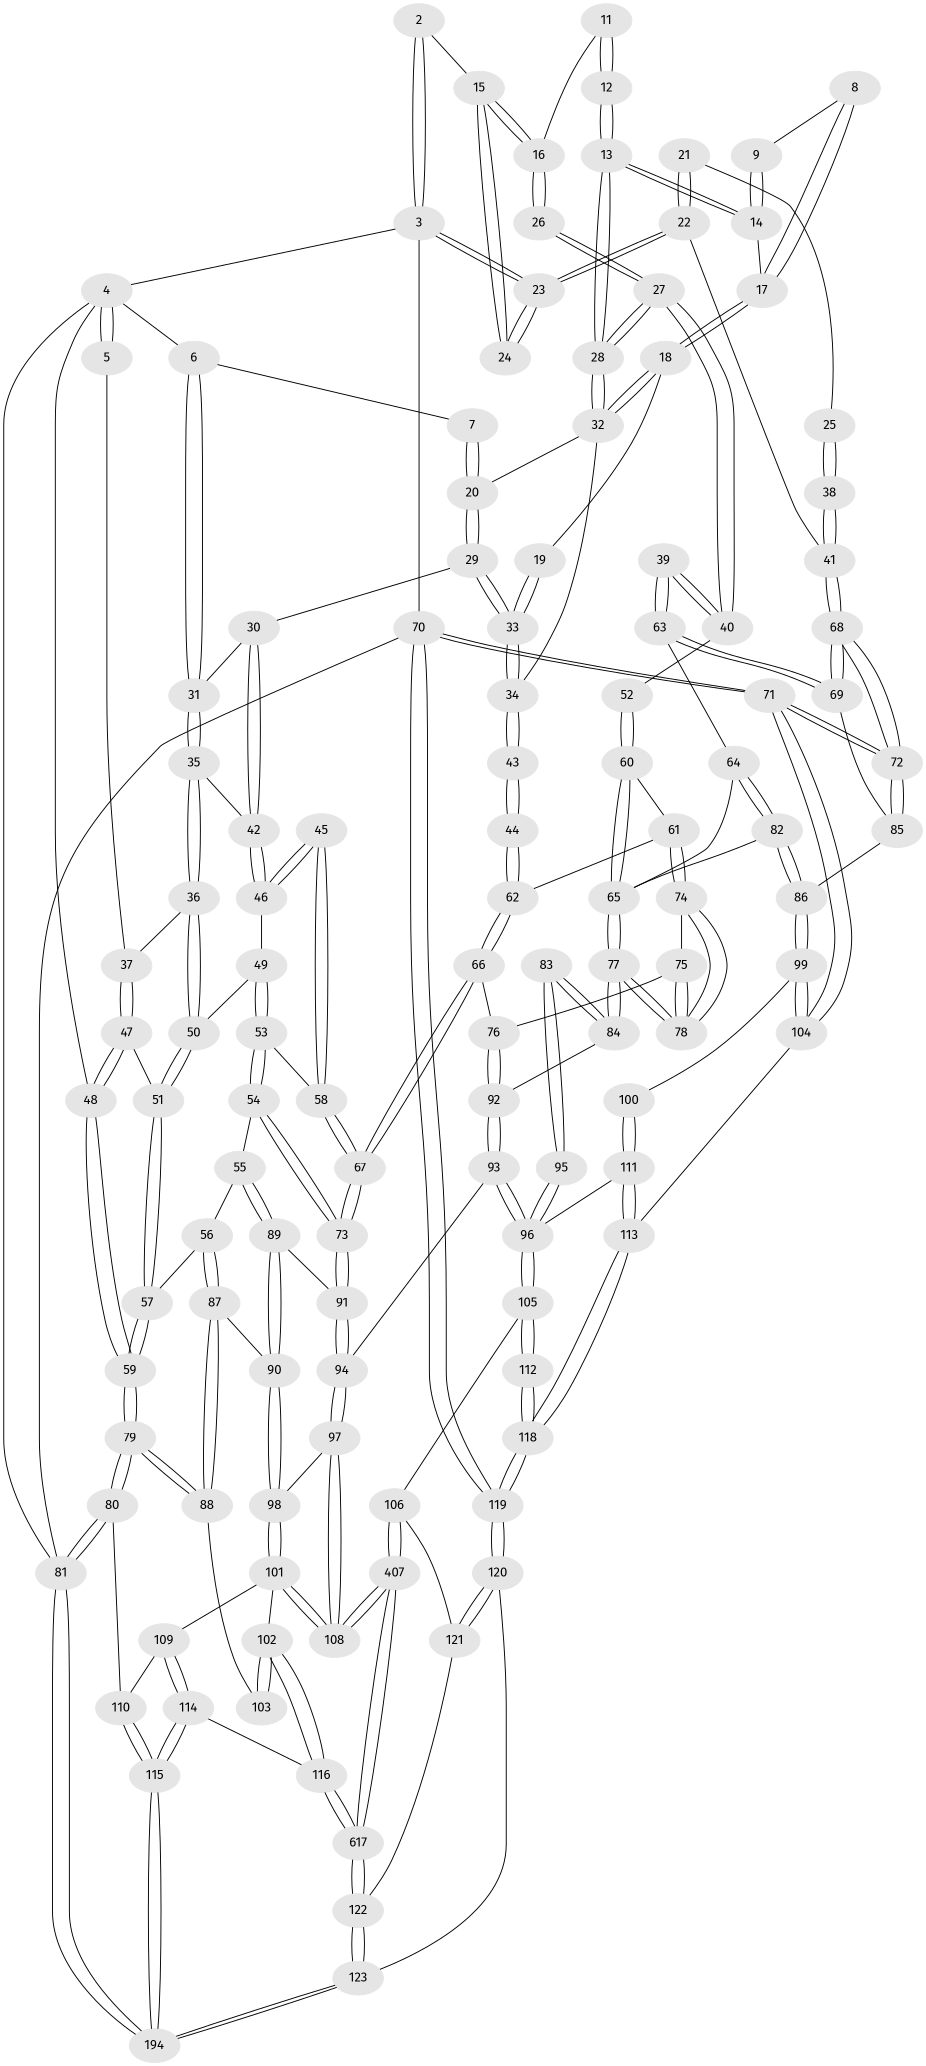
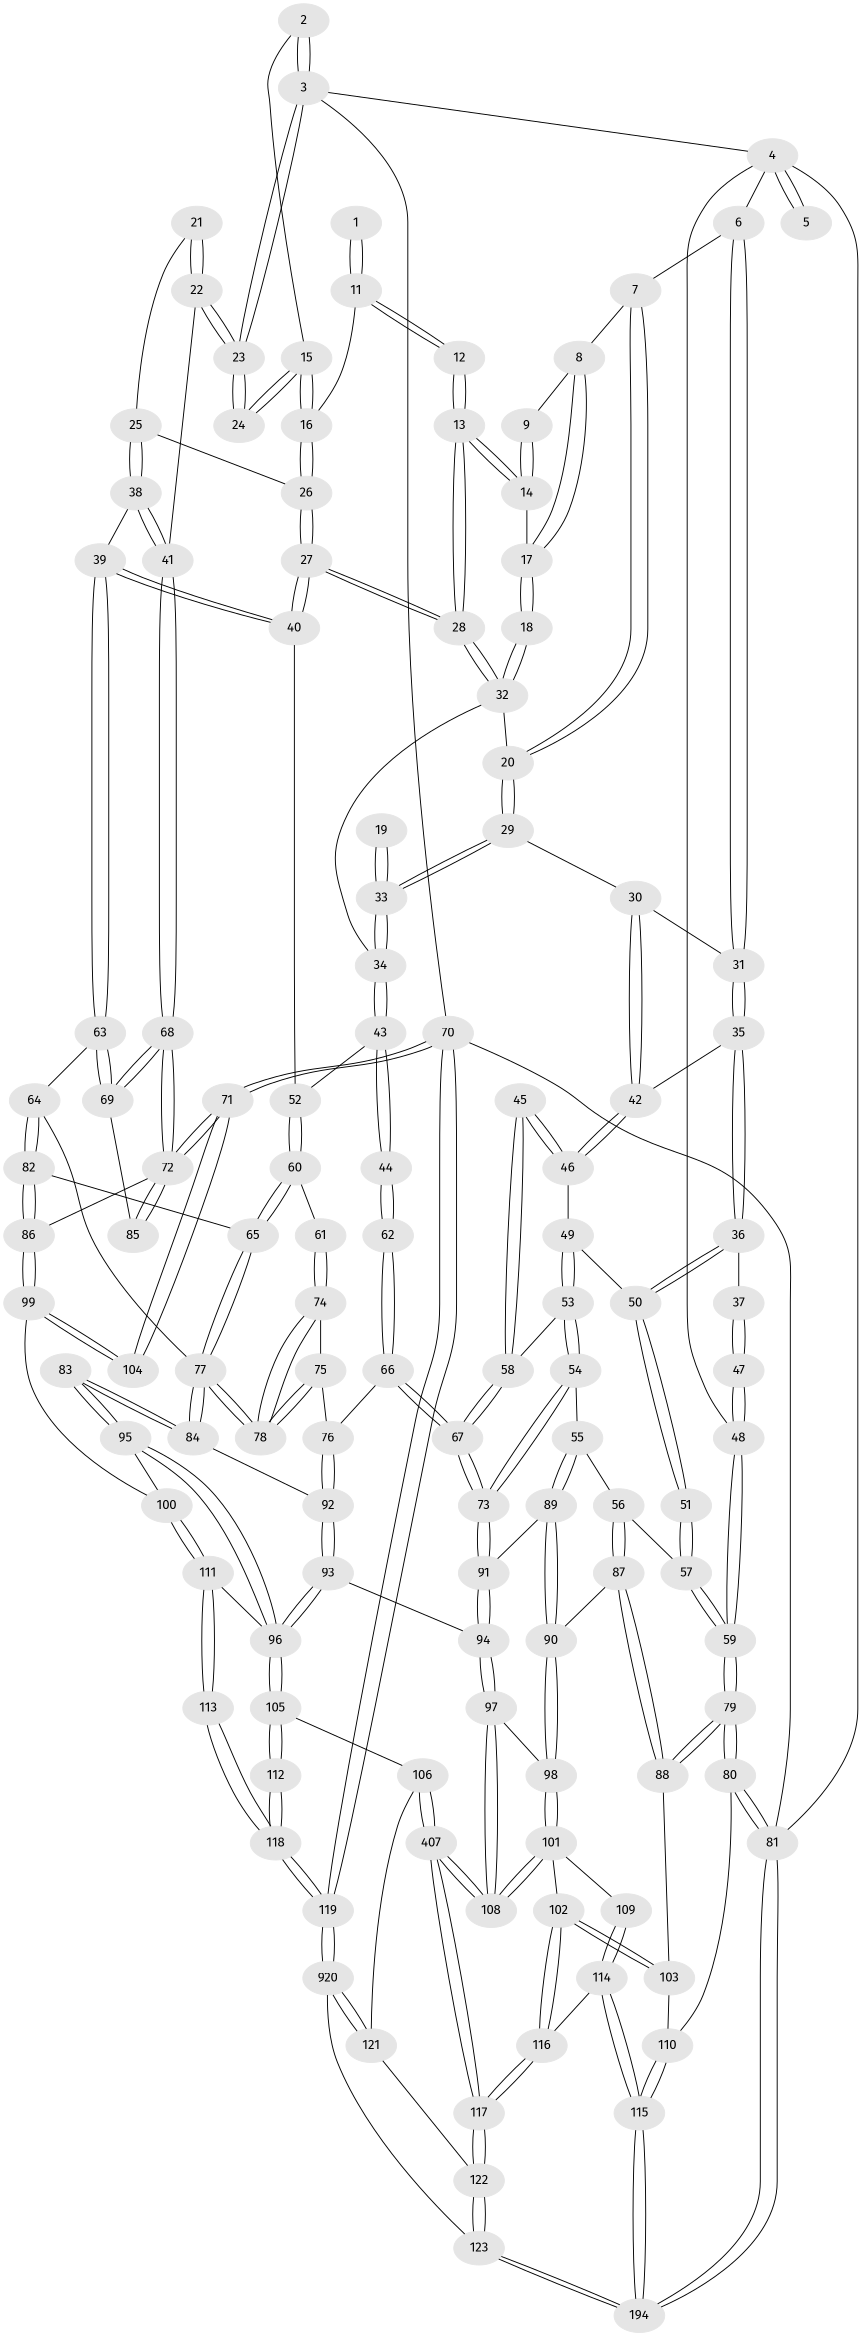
none -> (356, 223)
none -> (607, 324)
none -> (221, 459)
(617, 466) -> none
none -> (118, 527)
(107, 662) -> none
(703, 851) -> (97, 1247)
(593, 864) -> none
(849, 864) -> (98, 1202)
none -> (350, 1058)
(142, 1067) -> none
(715, 1134) -> none
none -> (146, 1472)
(498, 1573) -> (328, 1978)
(142, 1674) -> (668, 2012)
(358, 1843) -> (479, 2113)
